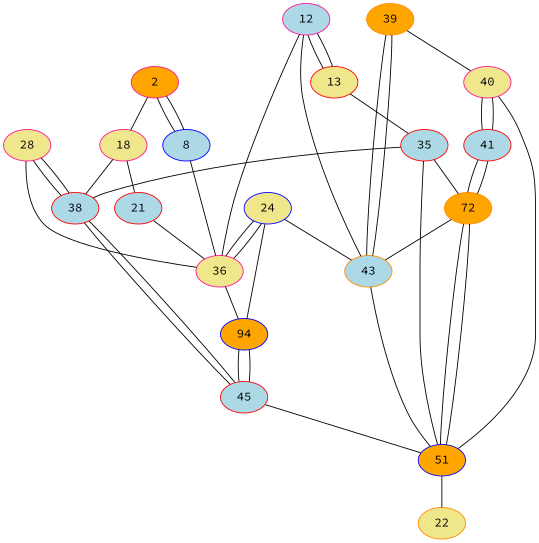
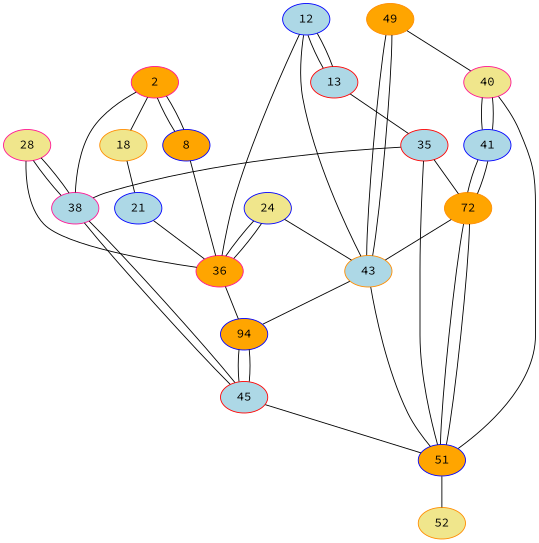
(306, 19) -> (306, 19)
(390, 19) -> (390, 19)
(334, 82) -> (334, 82)
(123, 145) -> (123, 145)
(186, 145) -> (186, 145)
(487, 145) -> (487, 145)
(99, 177) -> (90, 133)
(75, 208) -> (75, 208)
(138, 208) -> (138, 208)
(220, 271) -> (220, 271)
(256, 271) -> (306, 303)
(442, 523) -> (442, 523)
